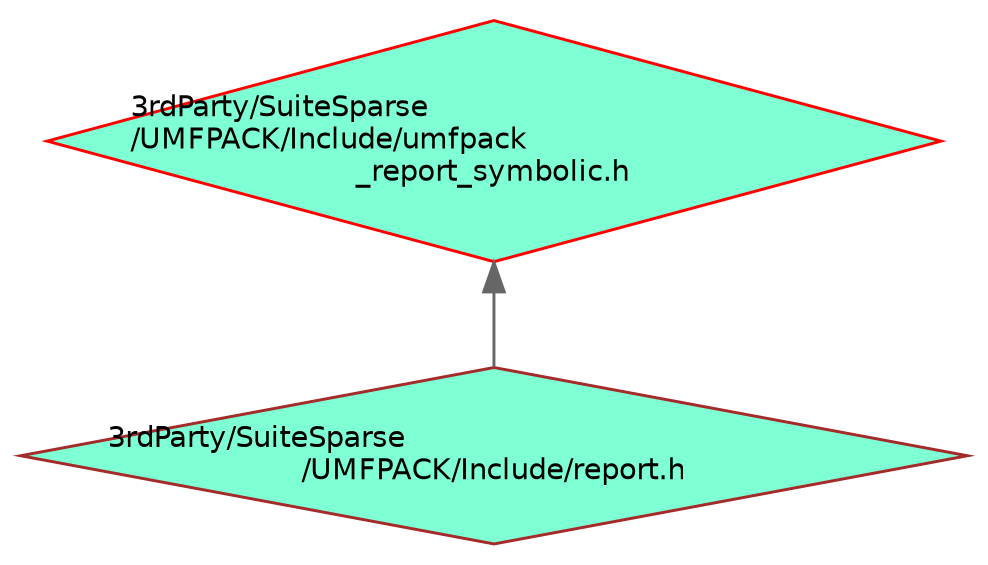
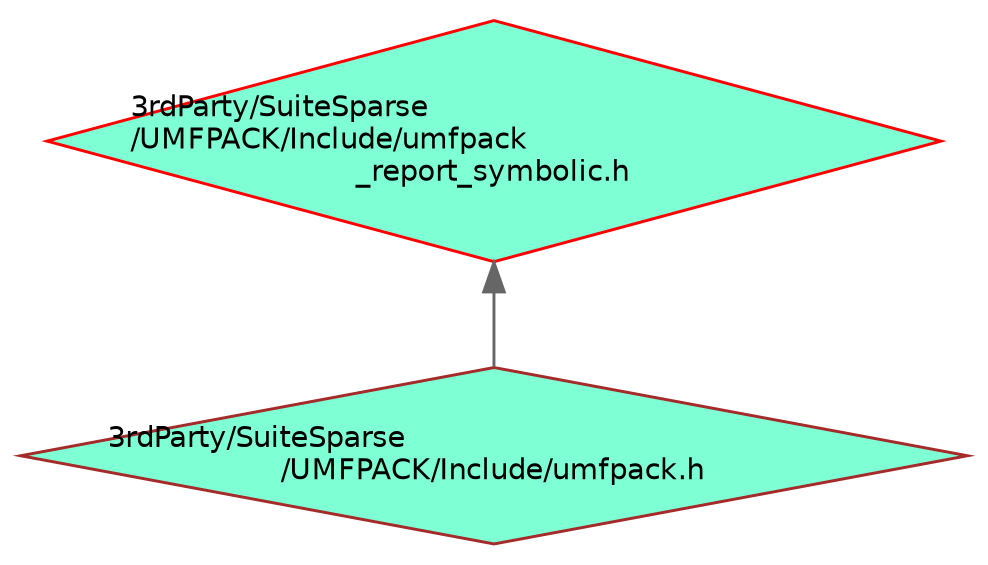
(494, 456) -> (494, 456)
